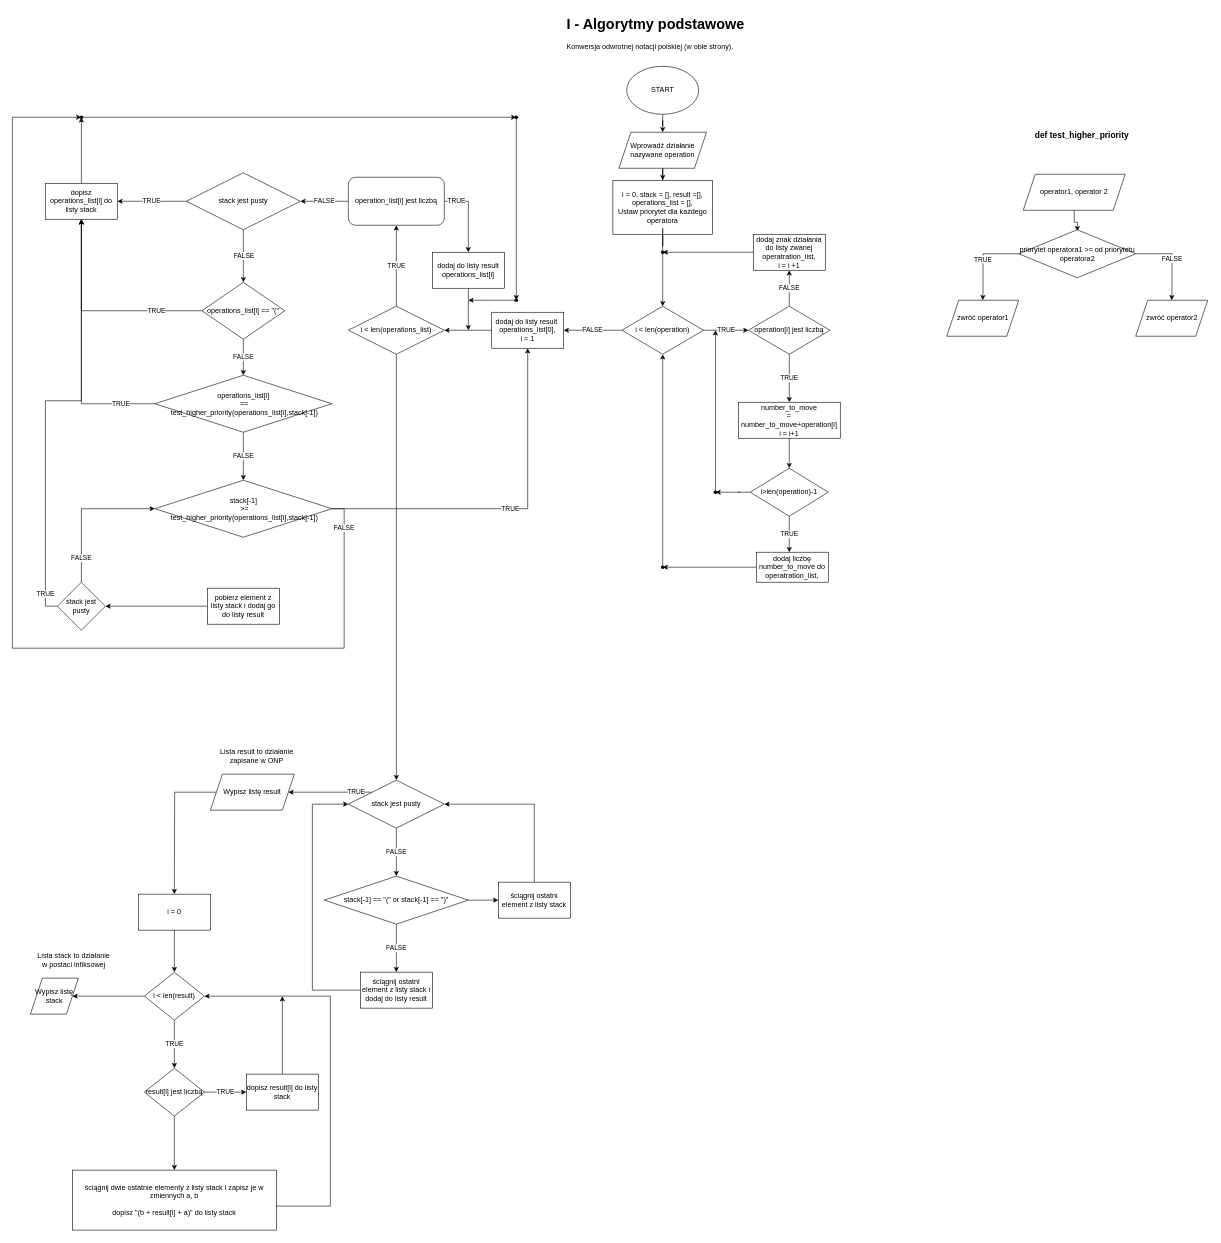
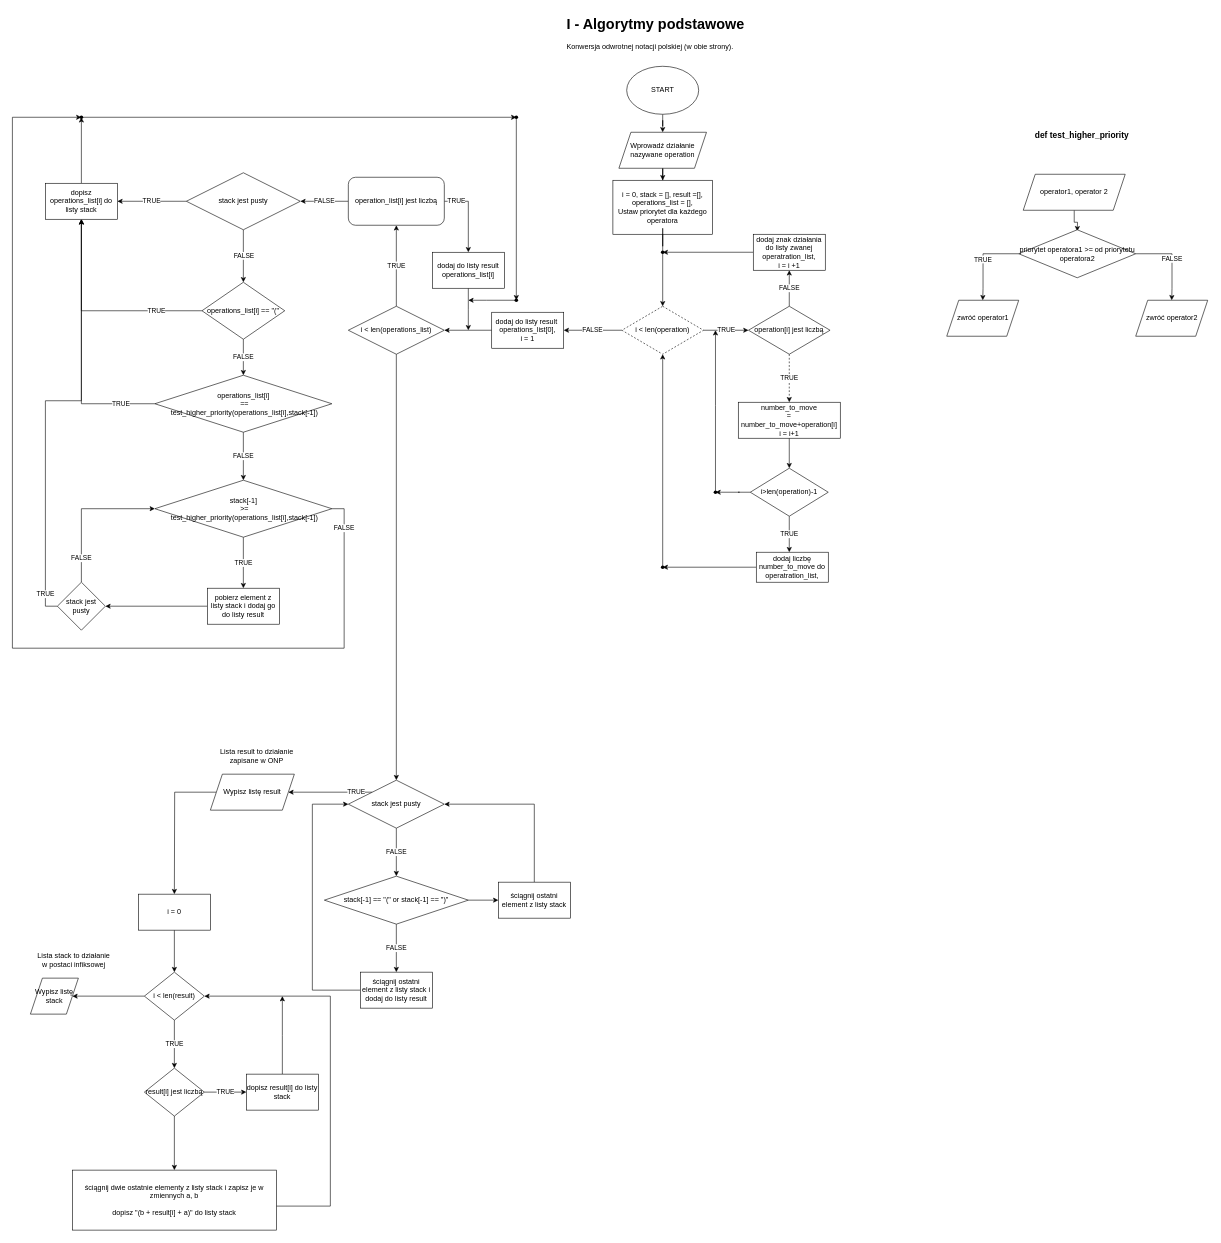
(663, 330) -> (663, 330)
(789, 373) -> (789, 373)
(516, 509) -> (243, 560)
